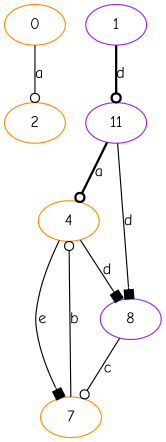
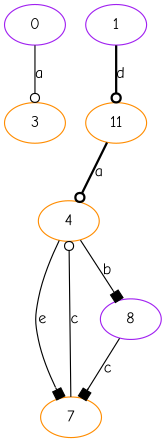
(35, 25) -> (35, 25)
(35, 123) -> (35, 123)
(116, 123) -> (116, 123)
(123, 215) -> none
(107, 270) -> (107, 270)
(74, 319) -> (74, 319)
(103, 364) -> (103, 364)
